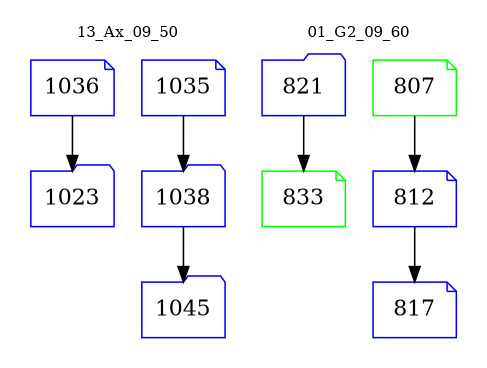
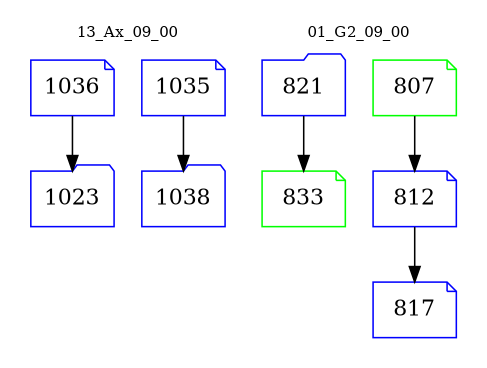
(128, 33) -> (128, 33)
(359, 33) -> (359, 33)
(183, 310) -> none
